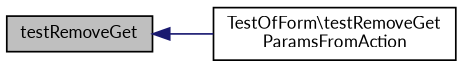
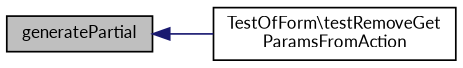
(80, 34) -> (80, 34)
